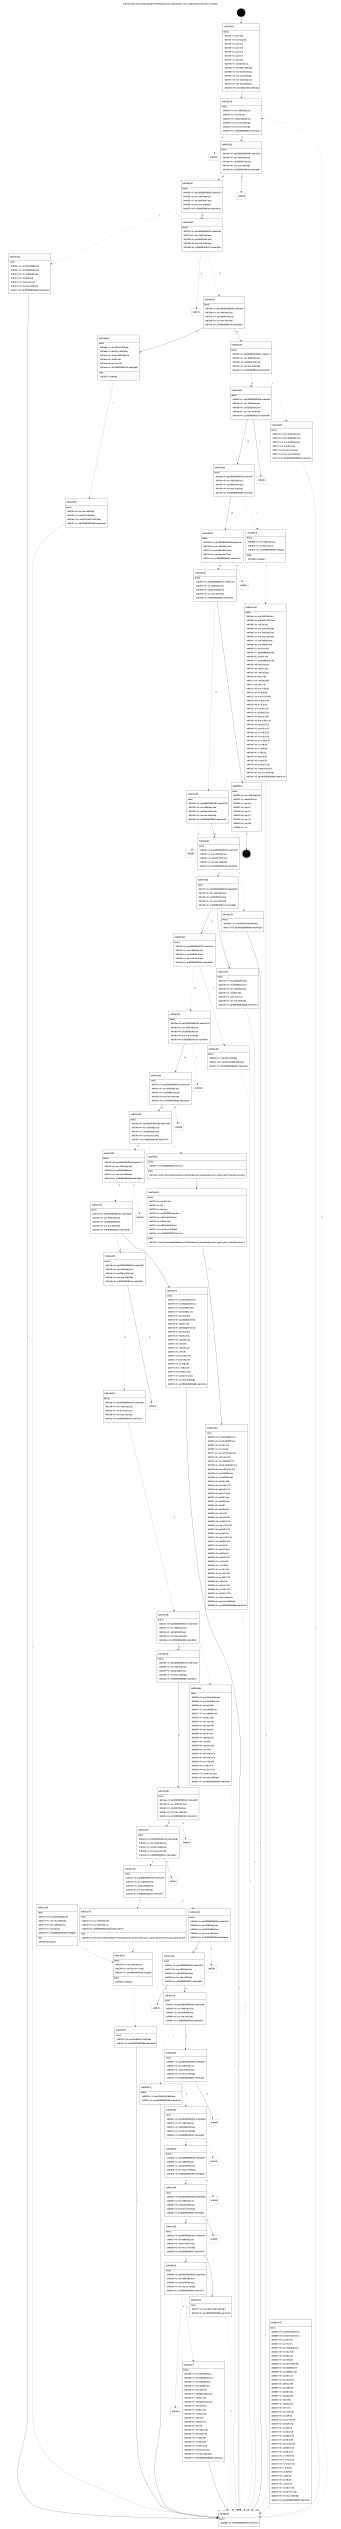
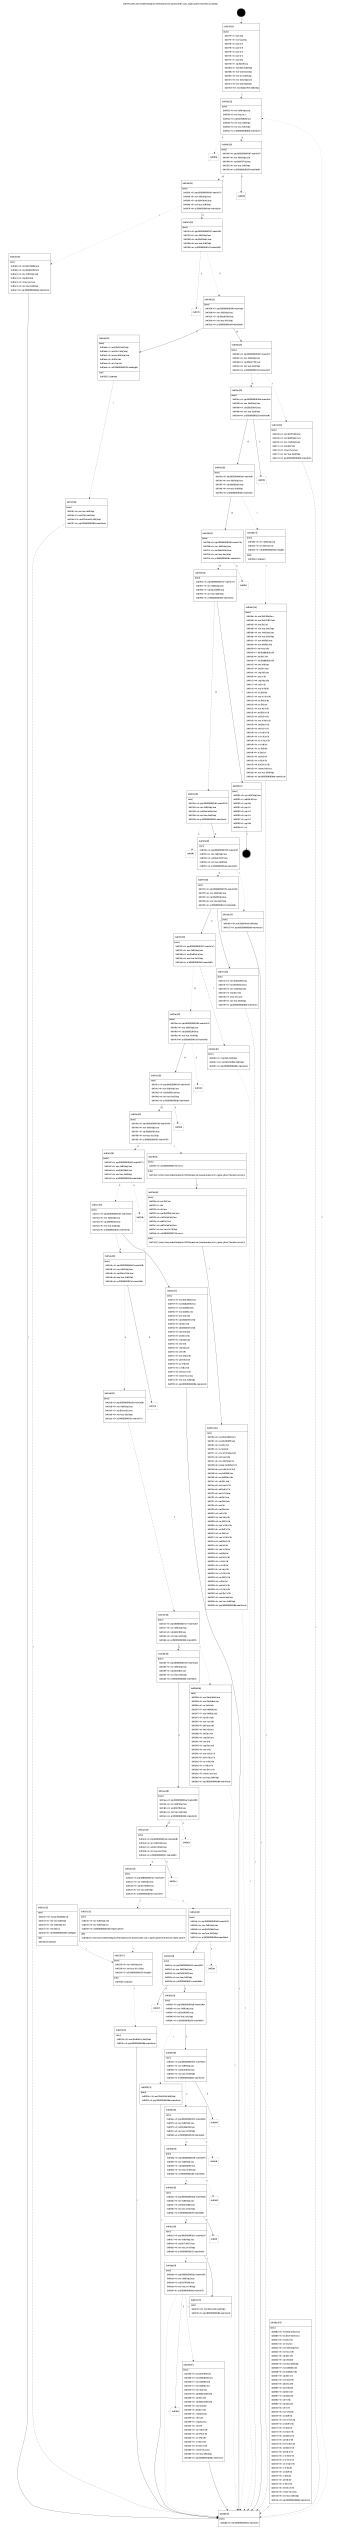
(230, 2413) -> (165, 2424)
